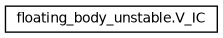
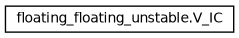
(111, 19) -> (120, 19)
